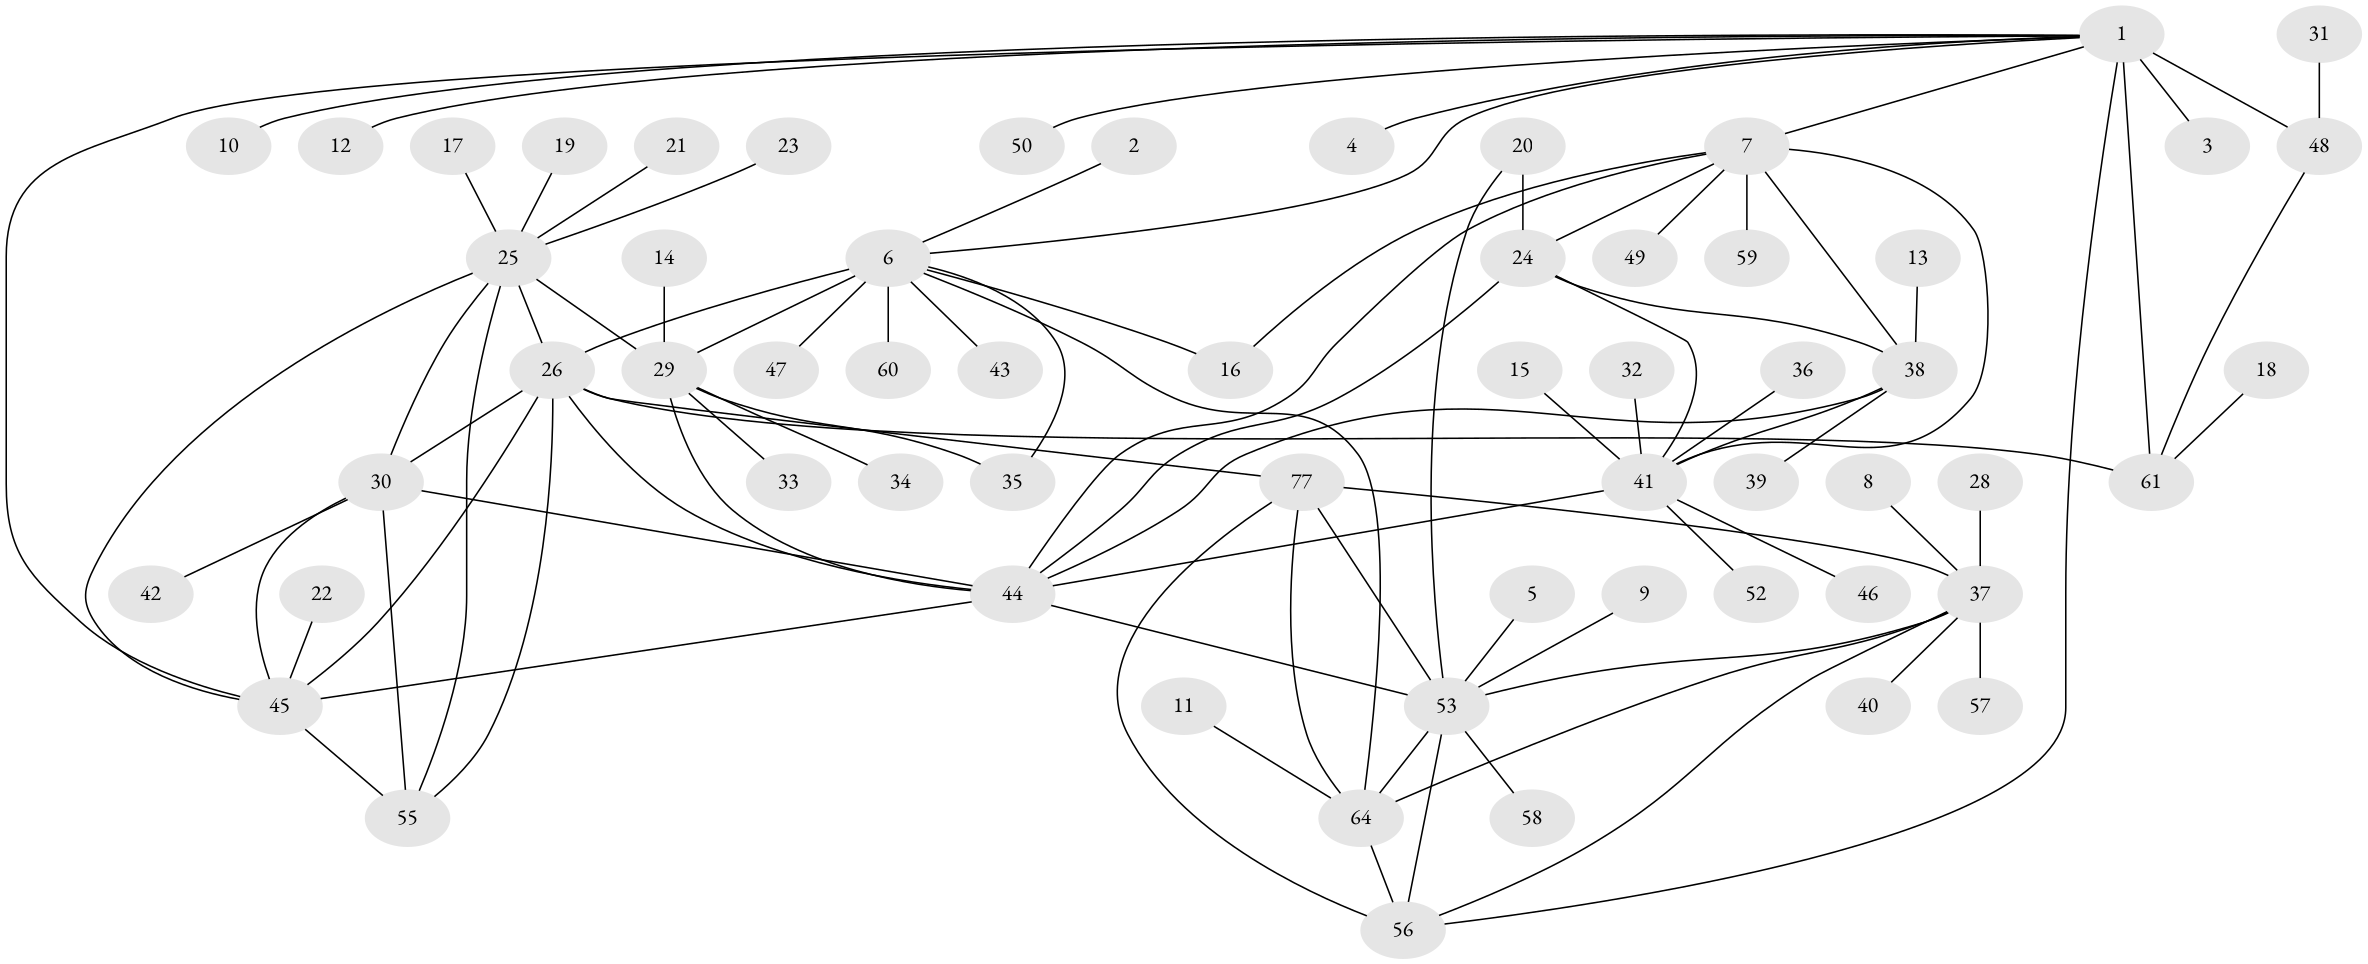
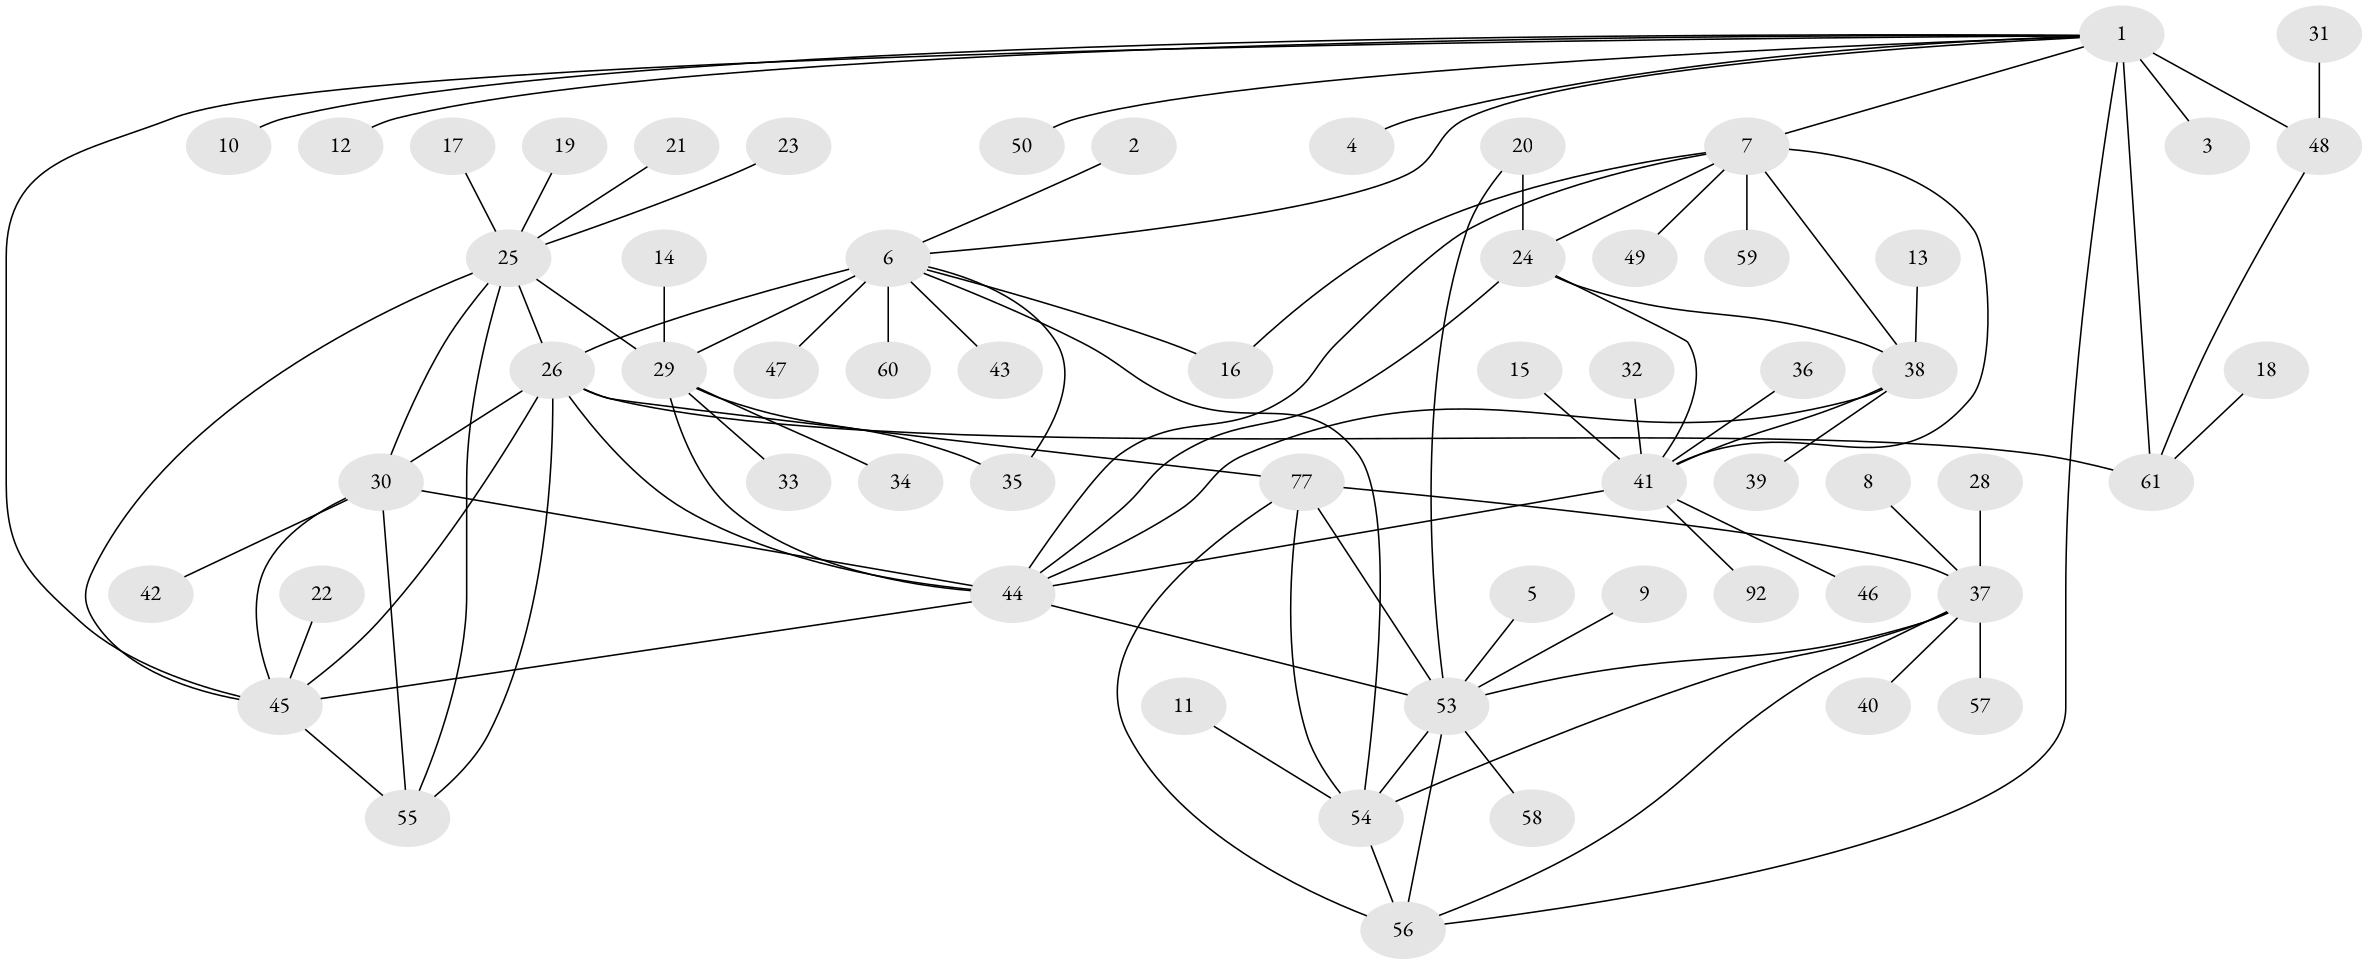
(1756, 594) -> (1756, 594)
(1361, 818) -> (1361, 818)
